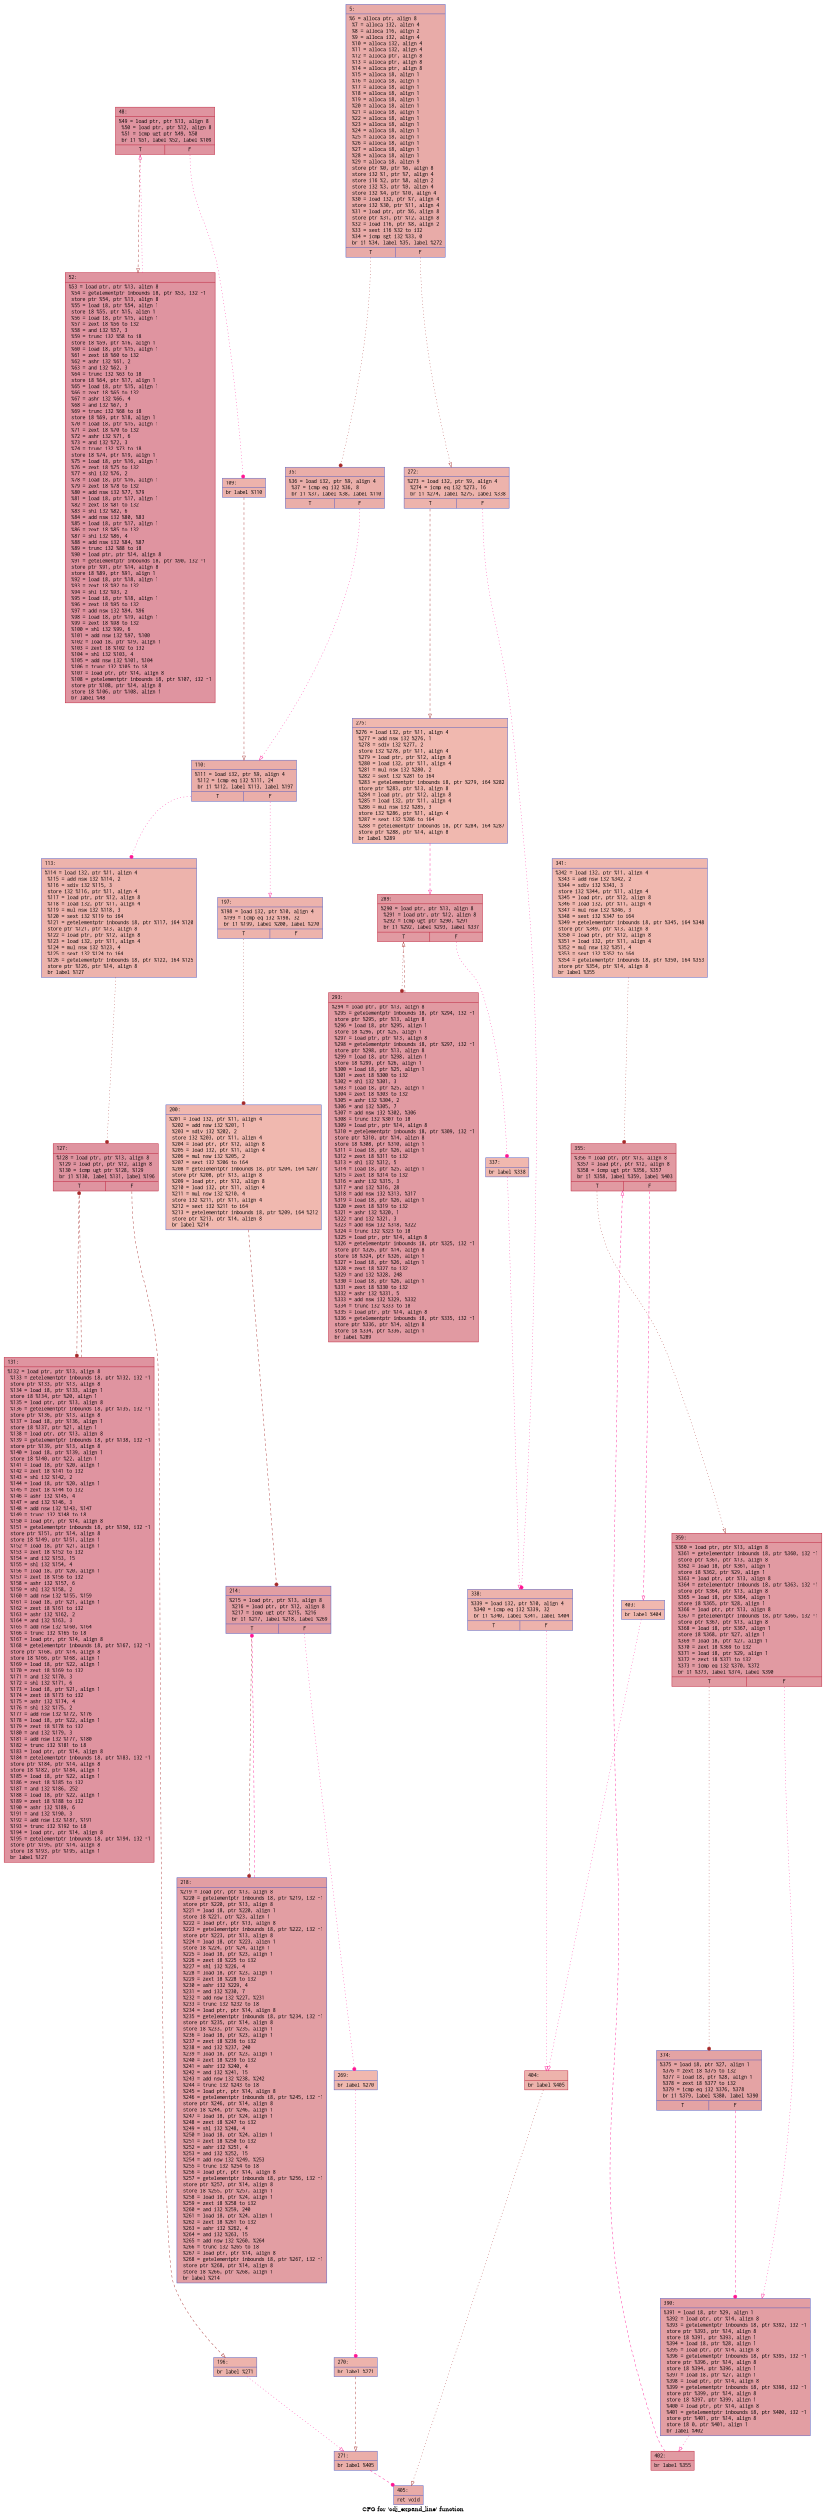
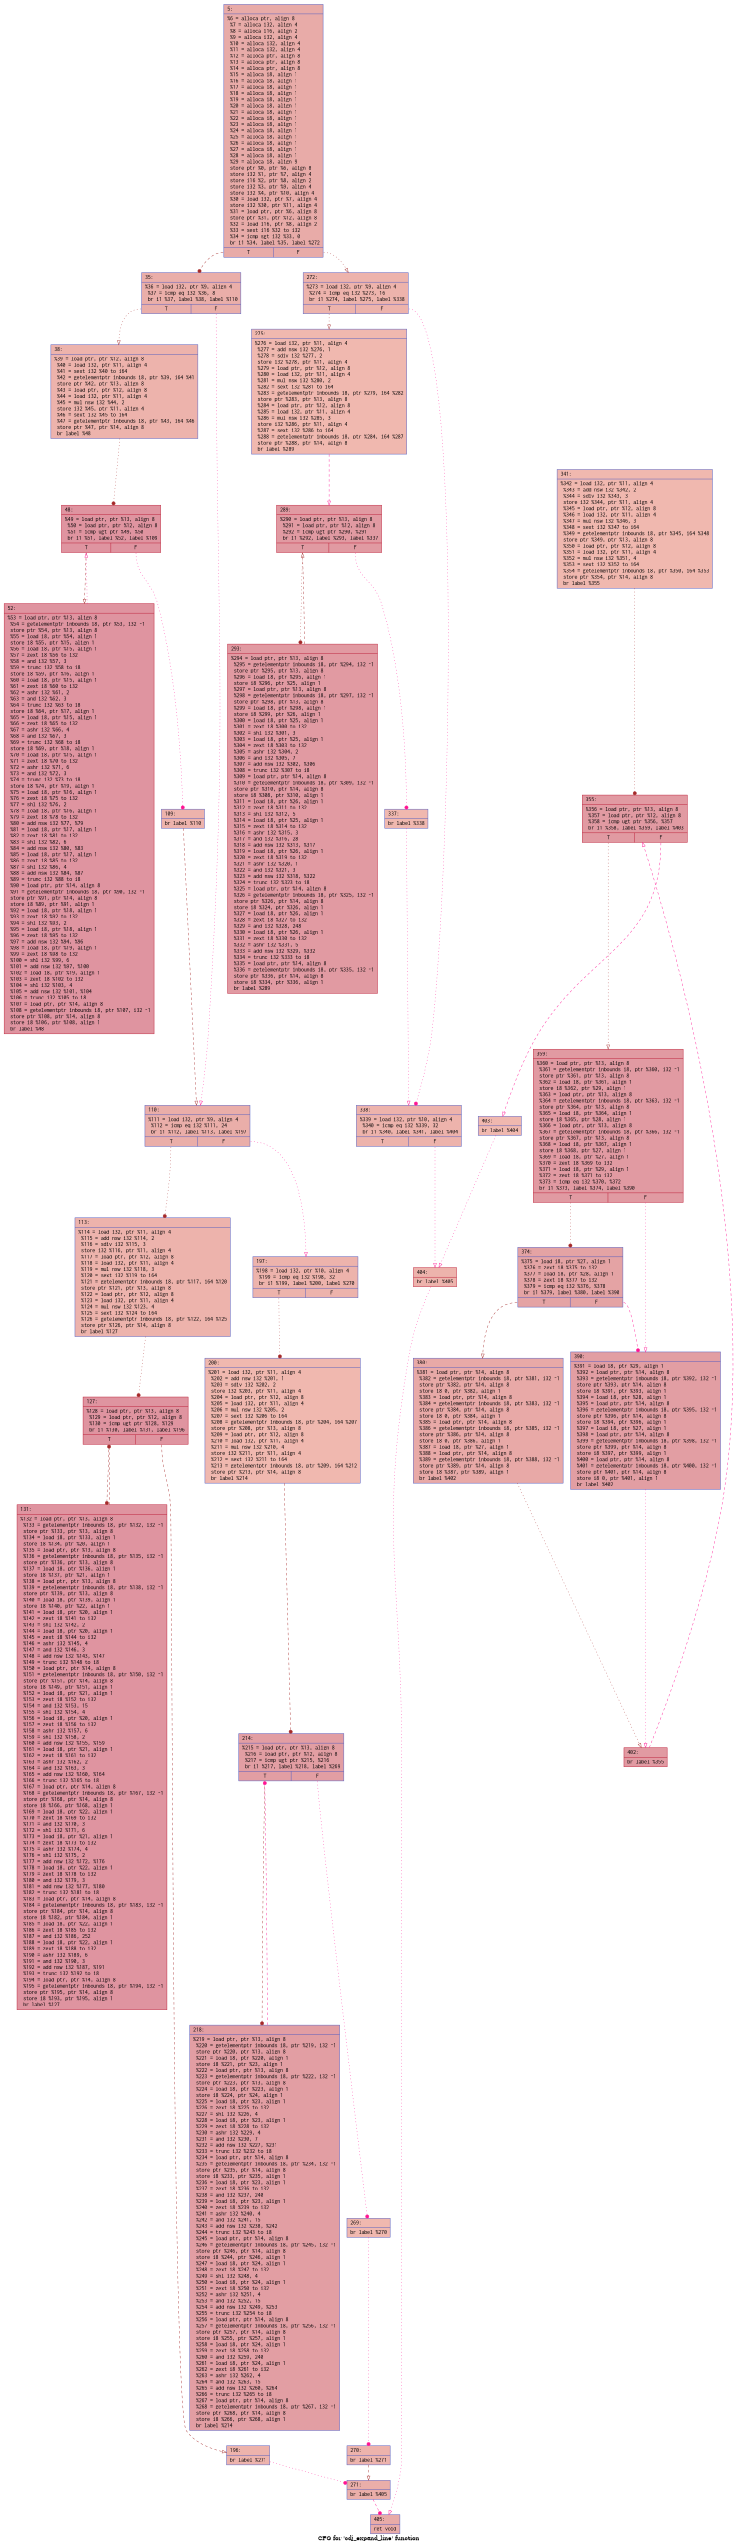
(362, 361) -> (210, 258)
none -> (124, 392)
(430, 611) -> (329, 319)
(153, 816) -> (169, 1181)
none -> (488, 1421)
(478, 2286) -> (402, 1897)
(294, 2413) -> (307, 2472)
